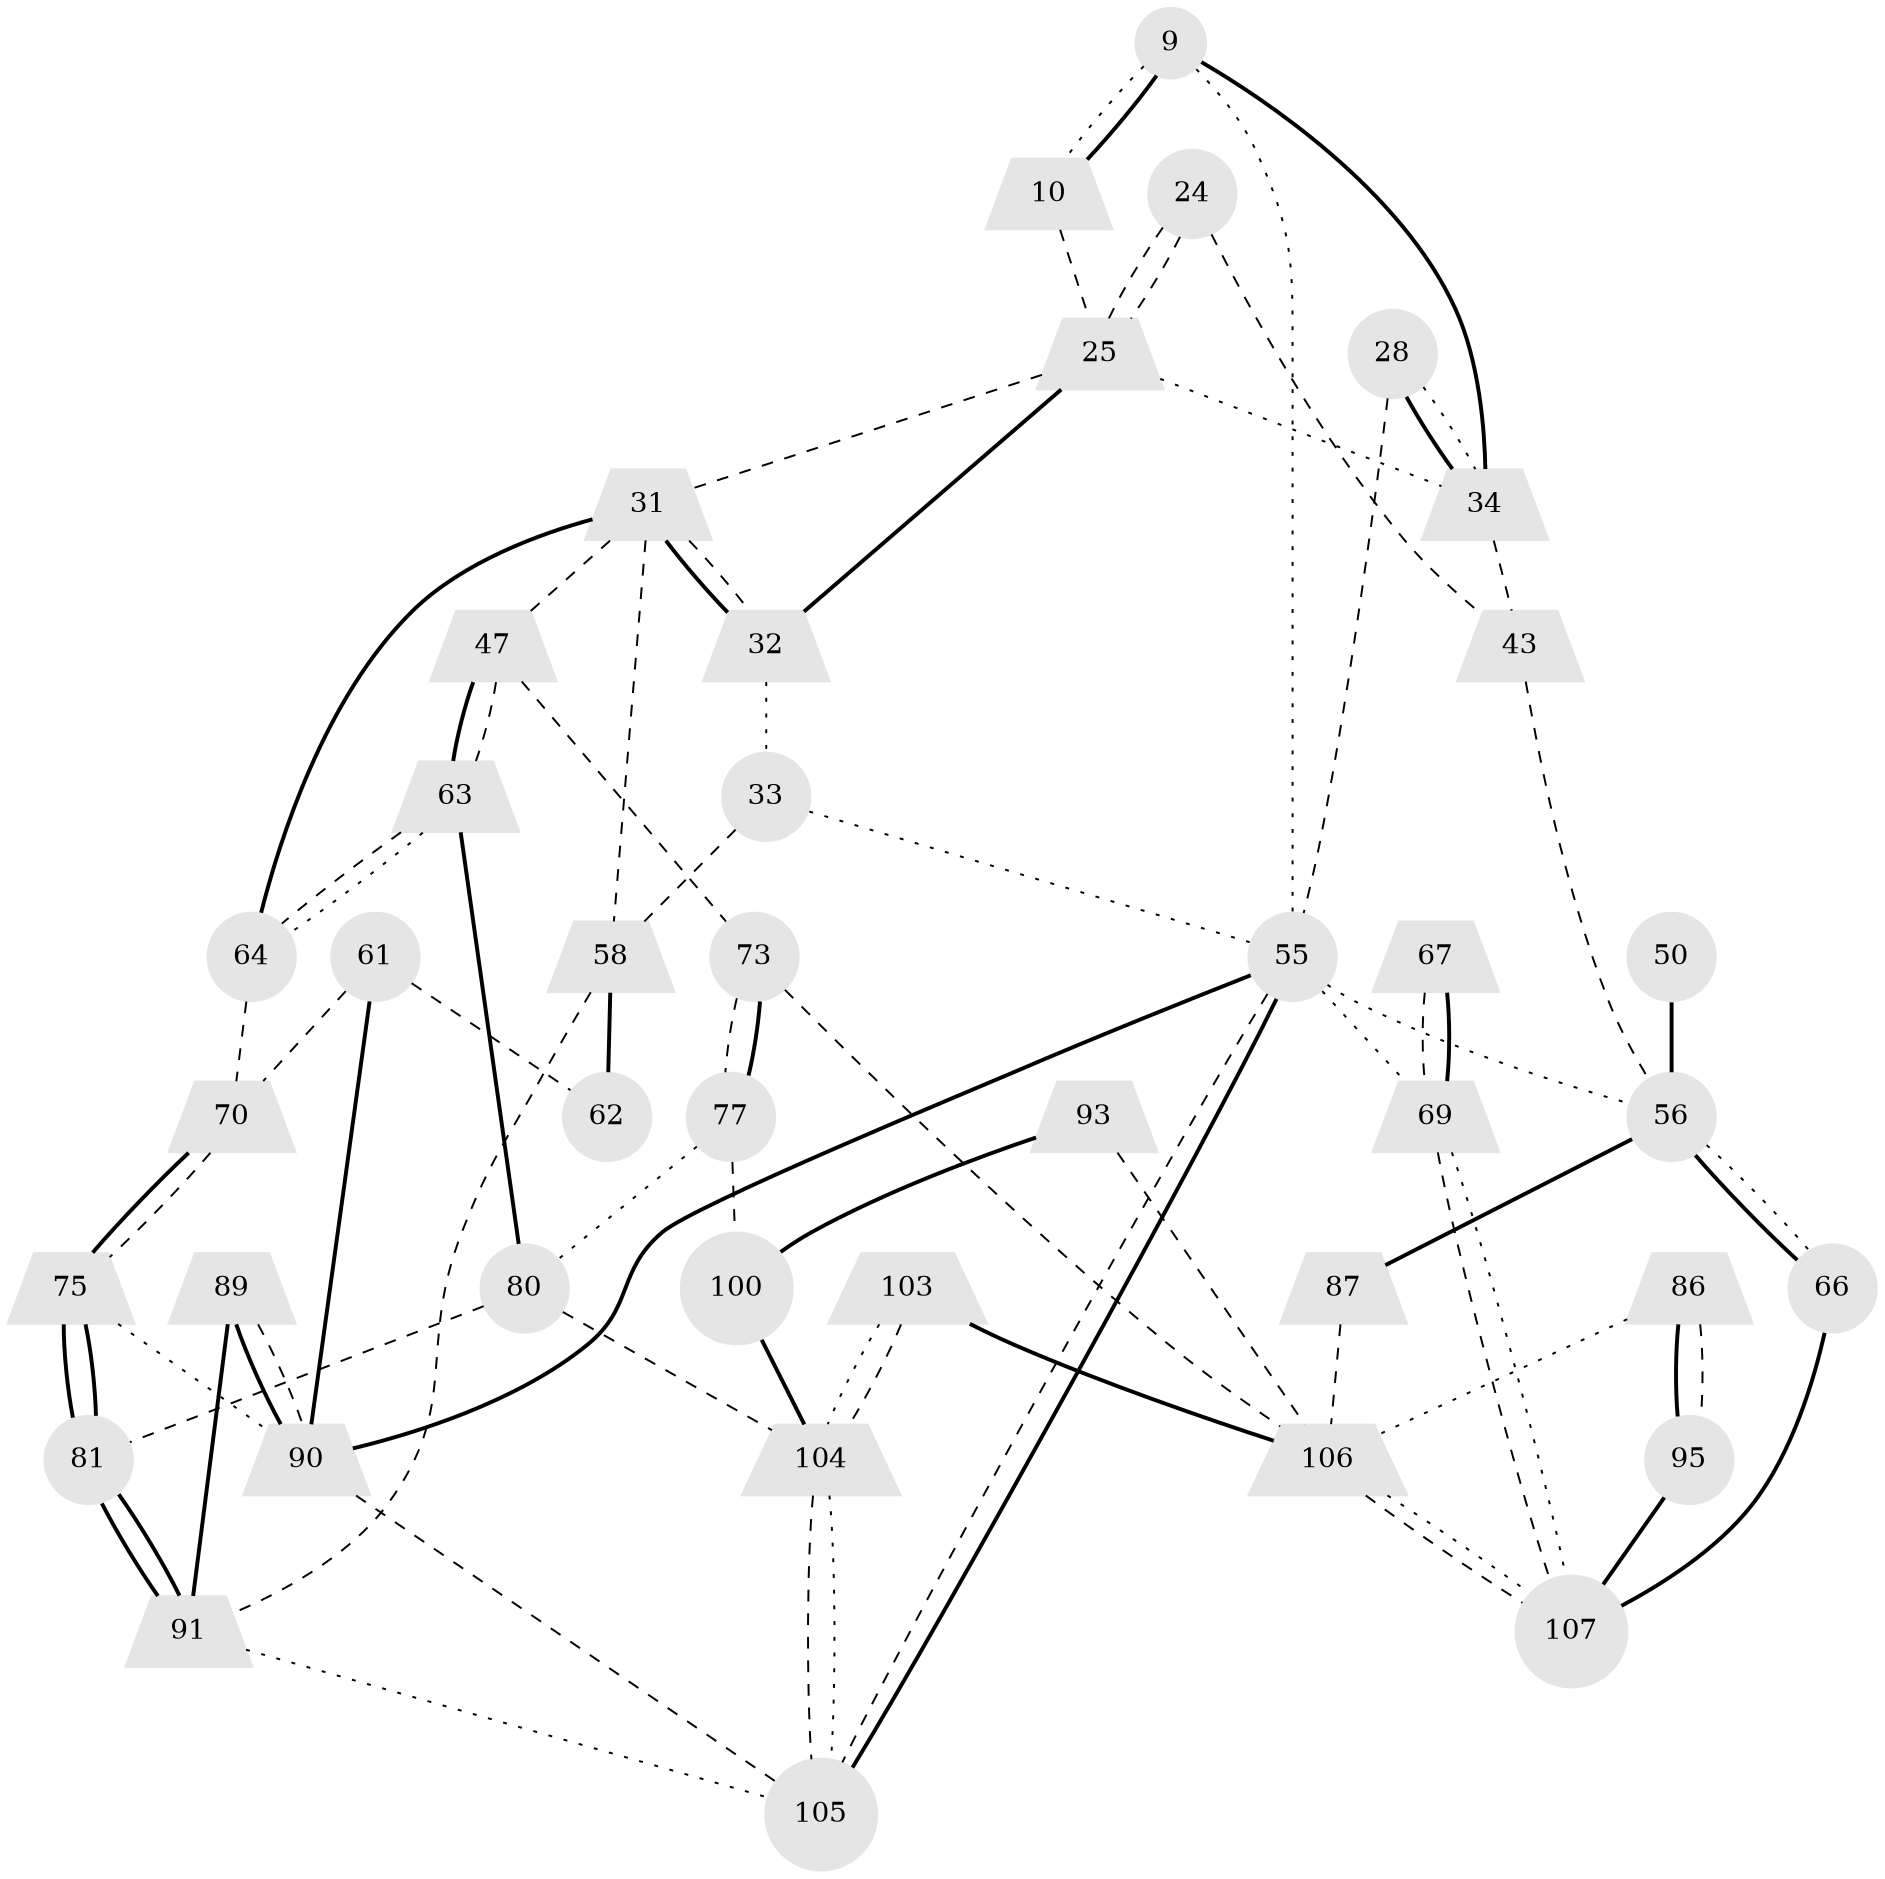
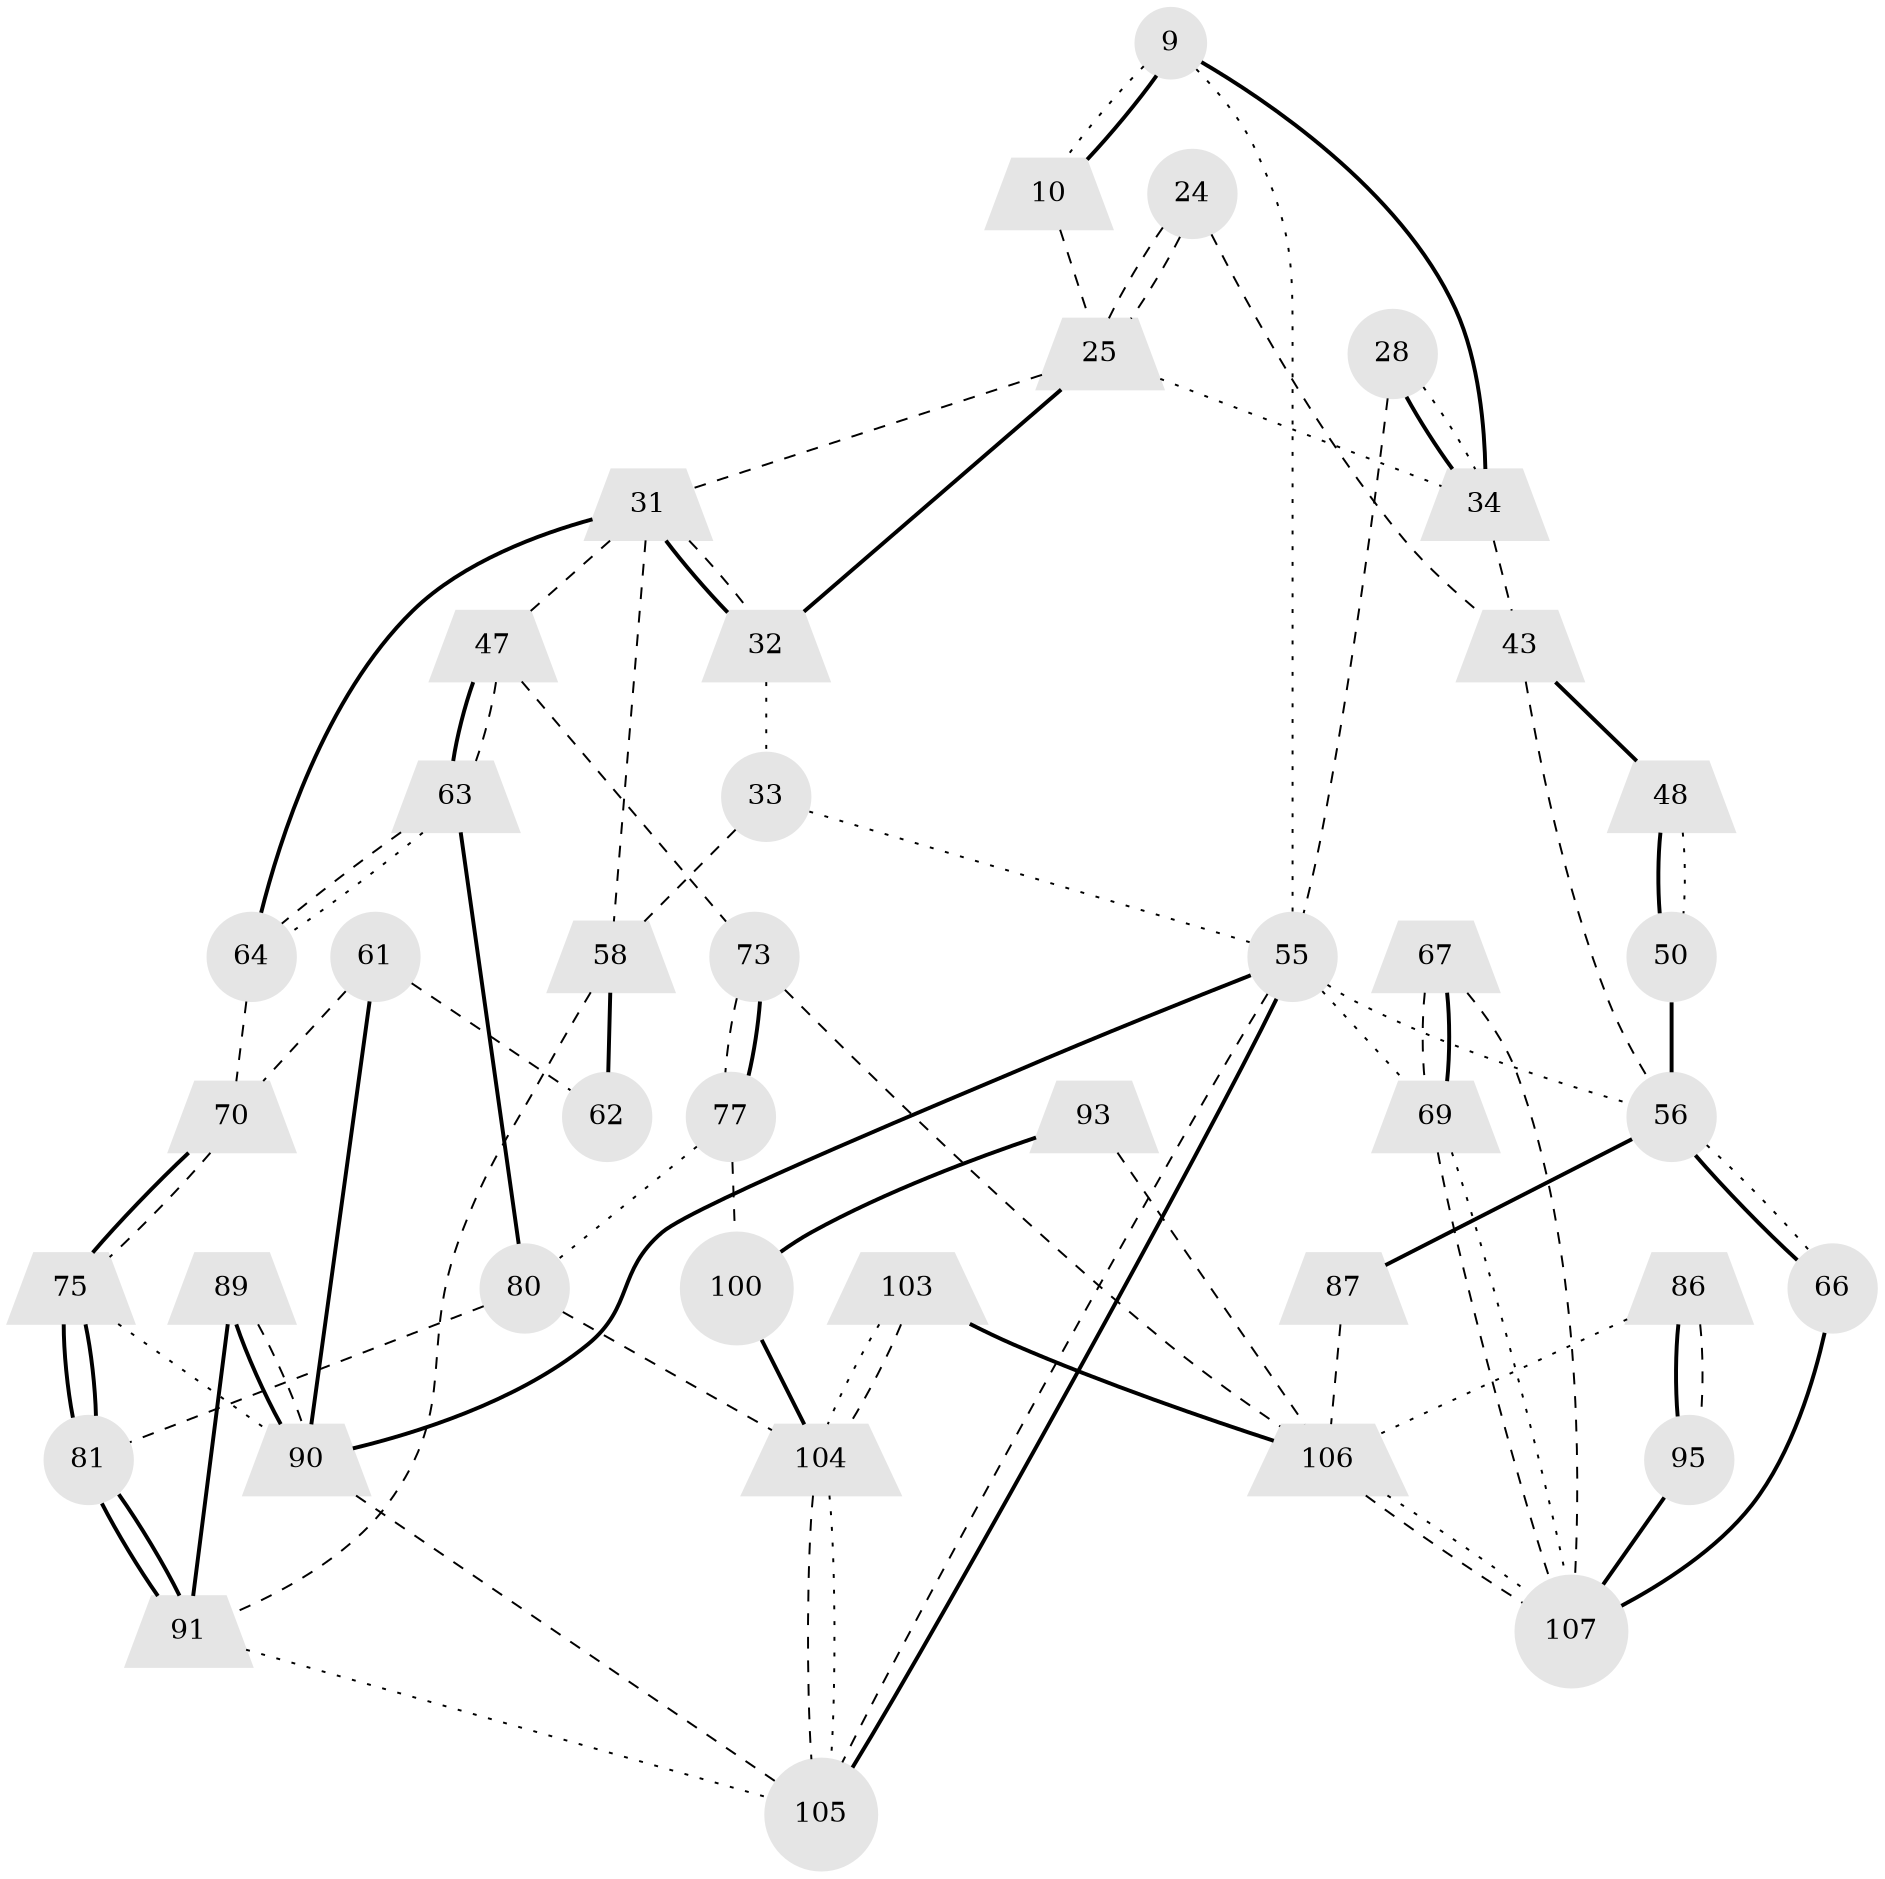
none -> (1672, 797)
none -> (1564, 1274)
